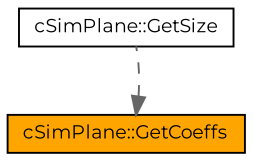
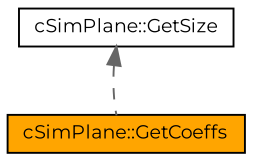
(139, 71) -> (114, 90)
